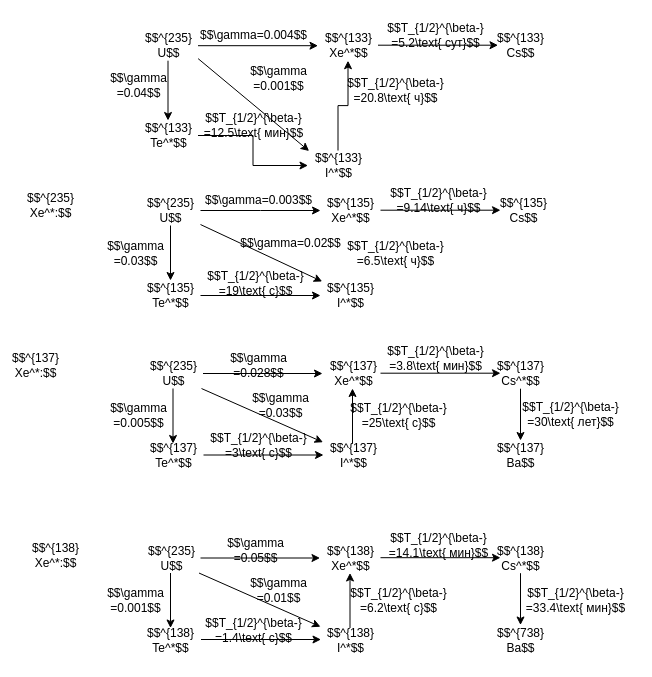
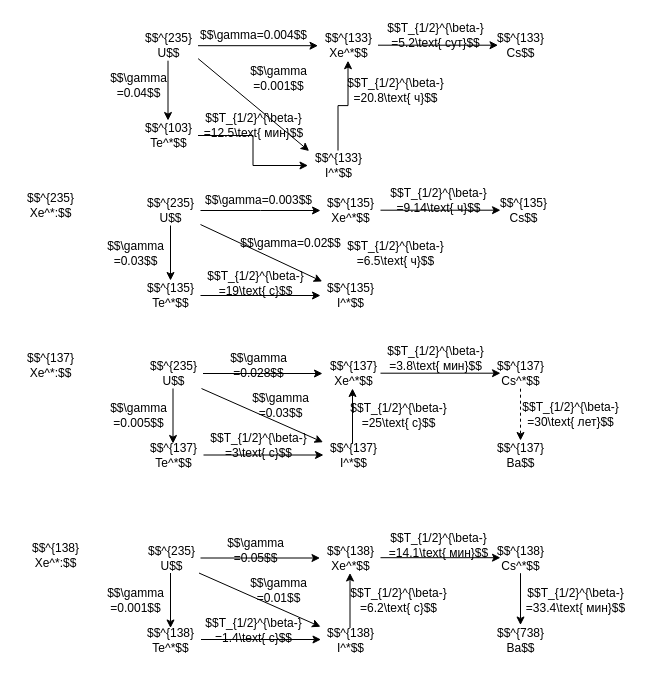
(169, 136) -> (169, 136)
(36, 366) -> (51, 366)
(521, 411) -> (521, 411)
